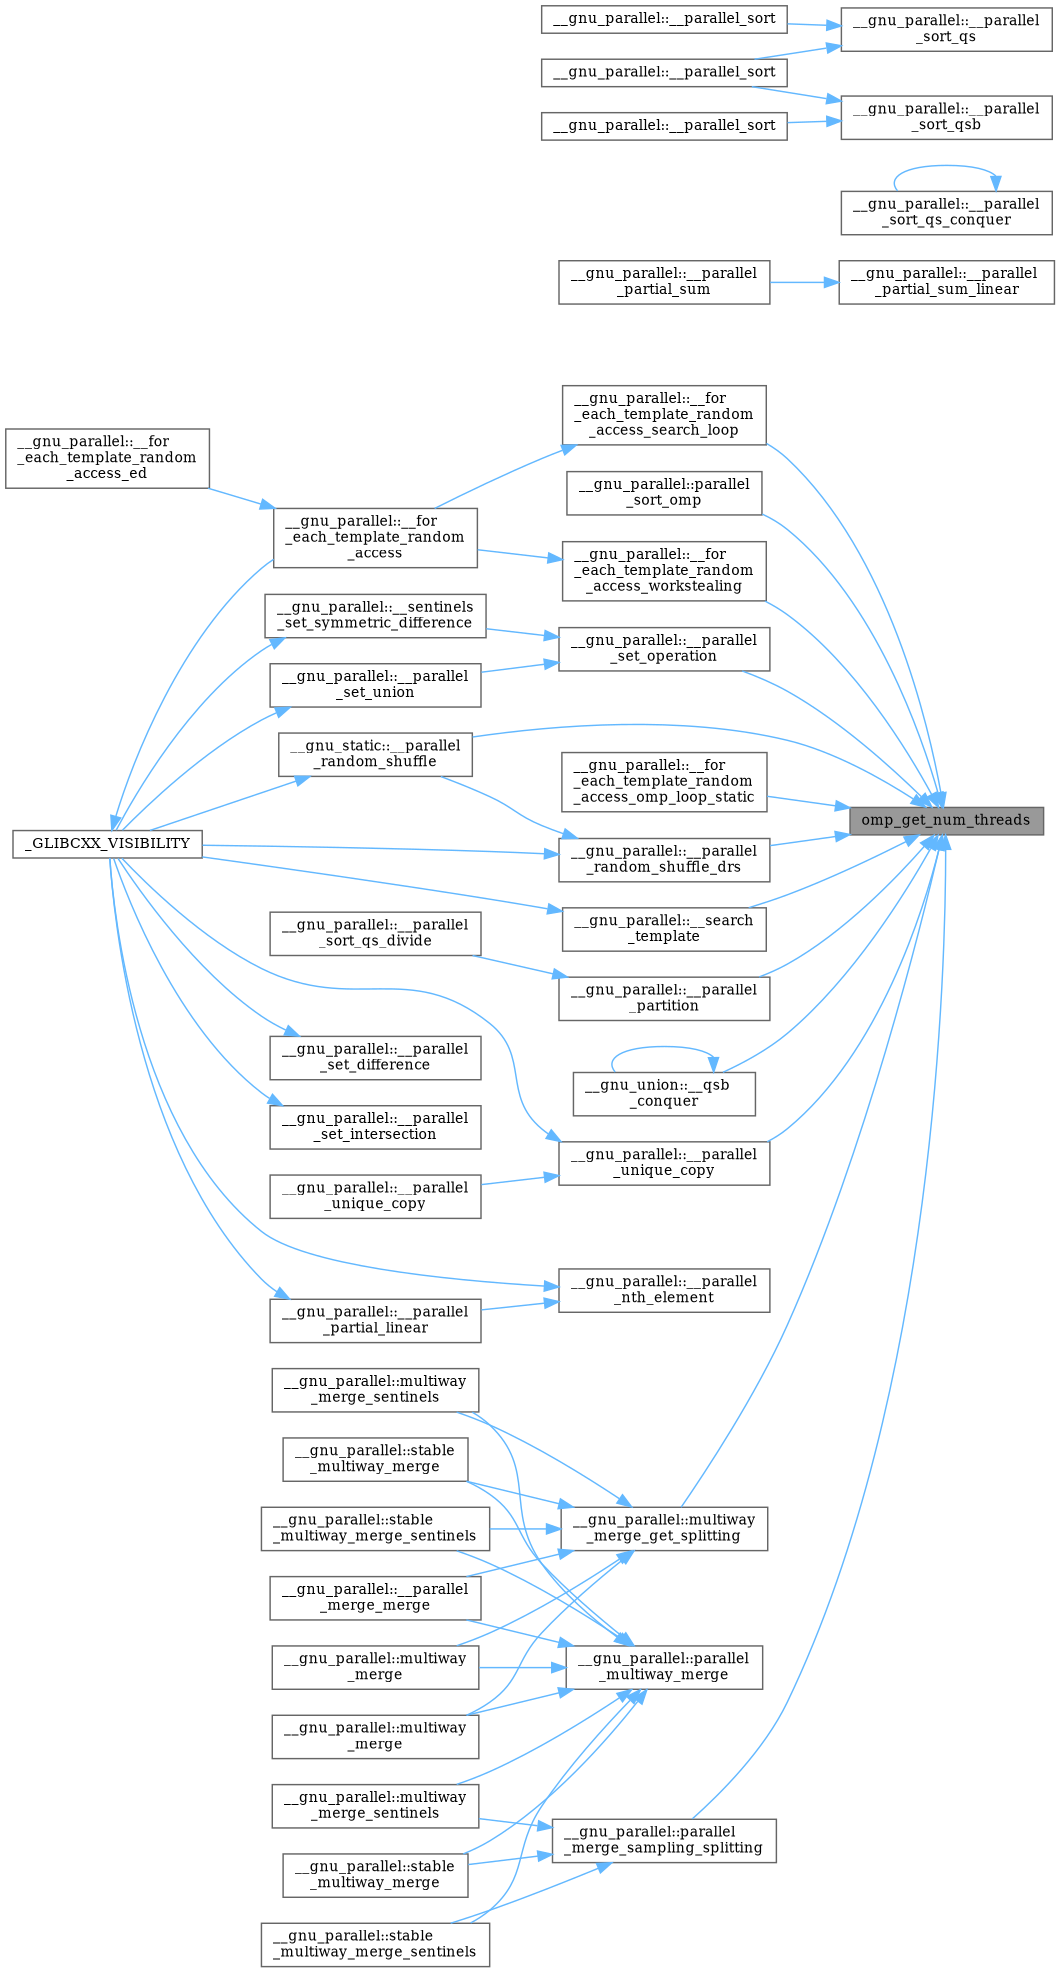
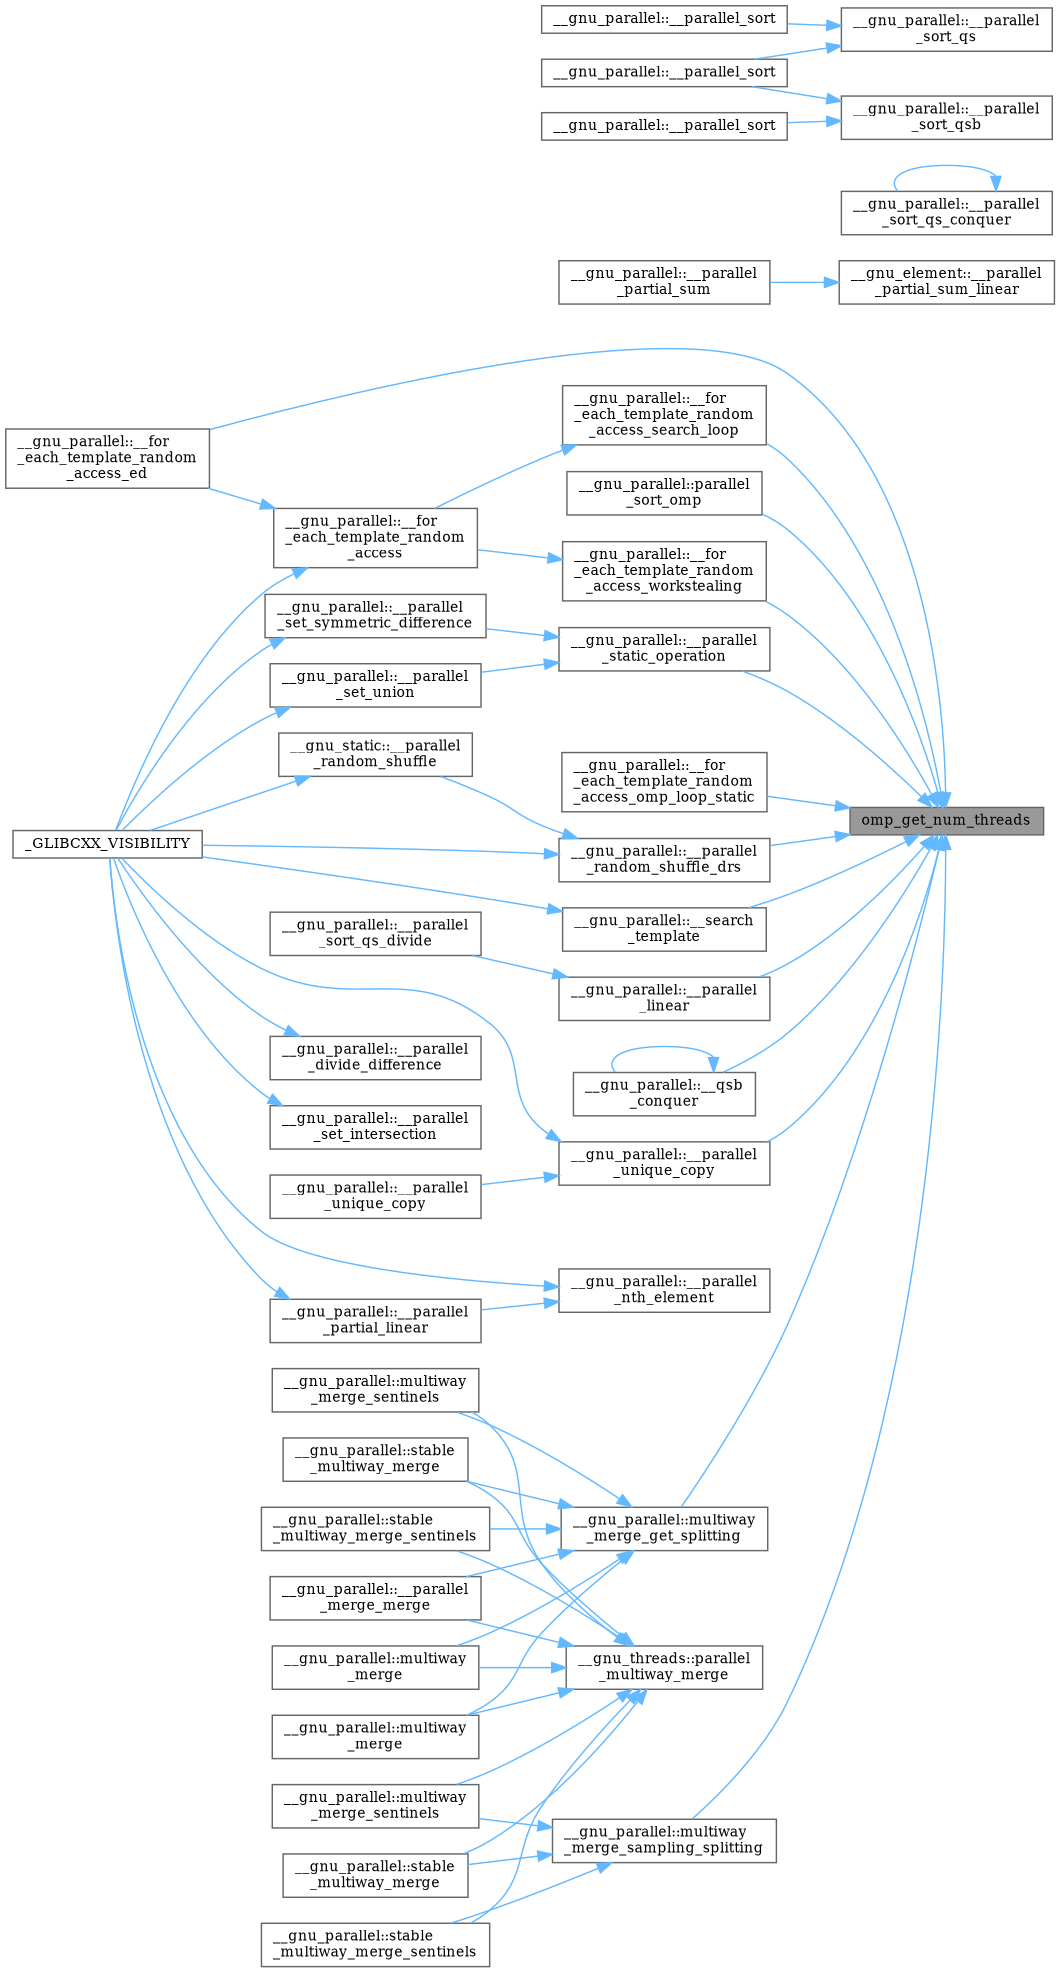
(947, 282) -> (947, 282)
(376, 616) -> (376, 616)
(664, 649) -> (664, 649)
(177, 676) -> (185, 687)
(700, 727) -> (728, 354)
(664, 999) -> (664, 999)
(376, 1058) -> (376, 1058)
(664, 1094) -> (664, 1094)
(664, 1668) -> (664, 1668)
(664, 1841) -> (664, 1841)
